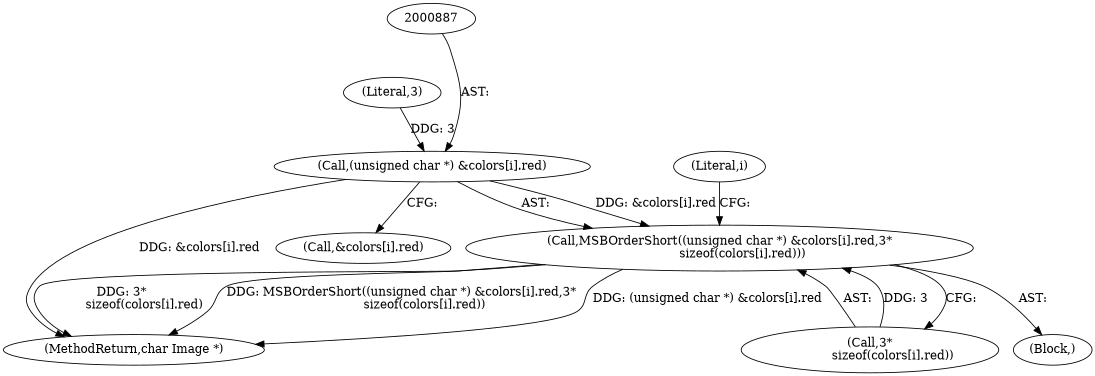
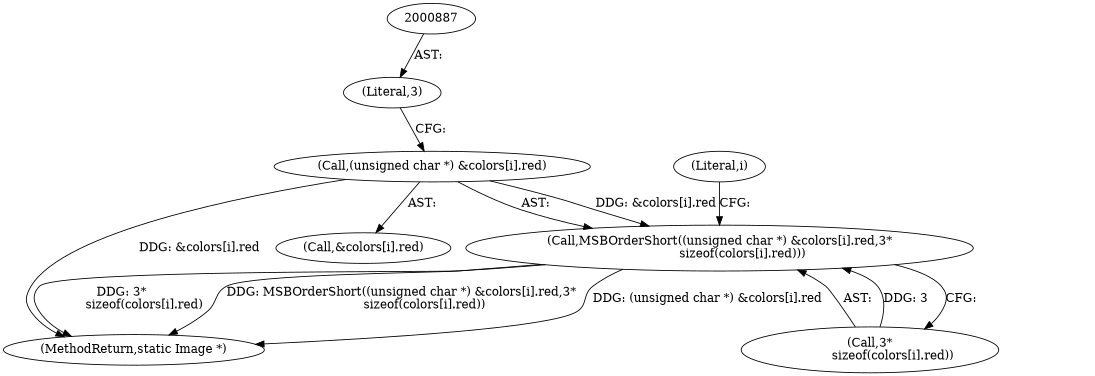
(460, 88) -> (414, 52)
(433, 130) -> (433, 130)
(424, 204) -> (424, 204)
(134, 350) -> (134, 350)
(1053, 350) -> none
